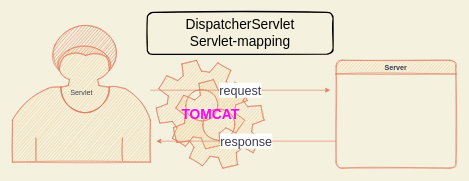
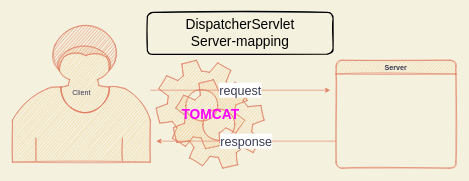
(240, 33) -> (240, 33)
(82, 93) -> (82, 93)
